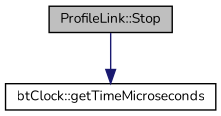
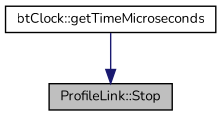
(111, 51) -> (111, 51)
